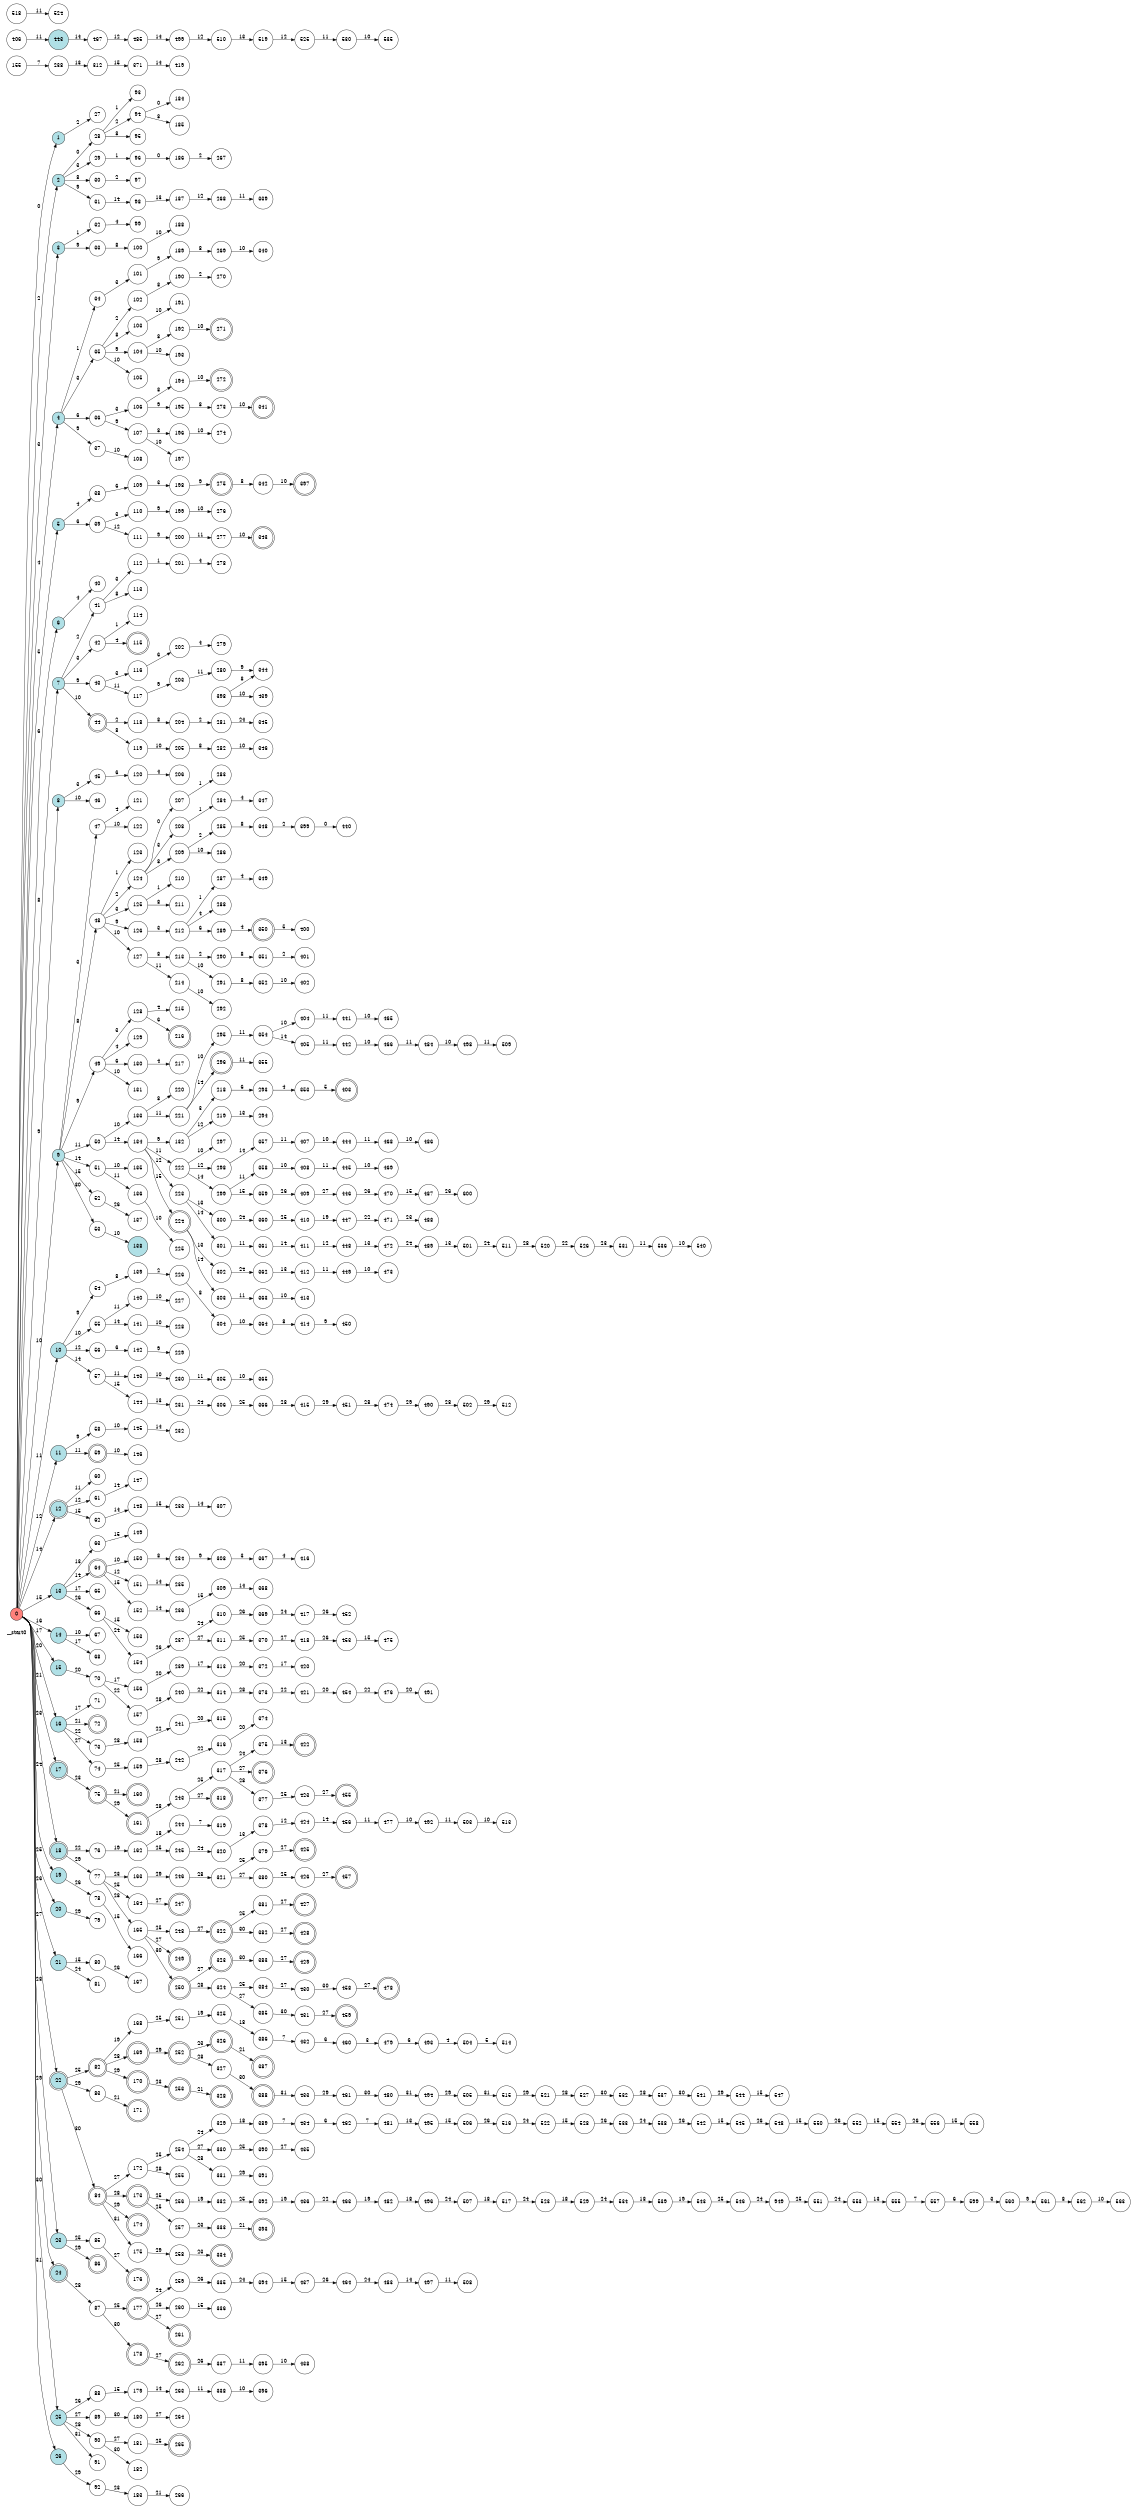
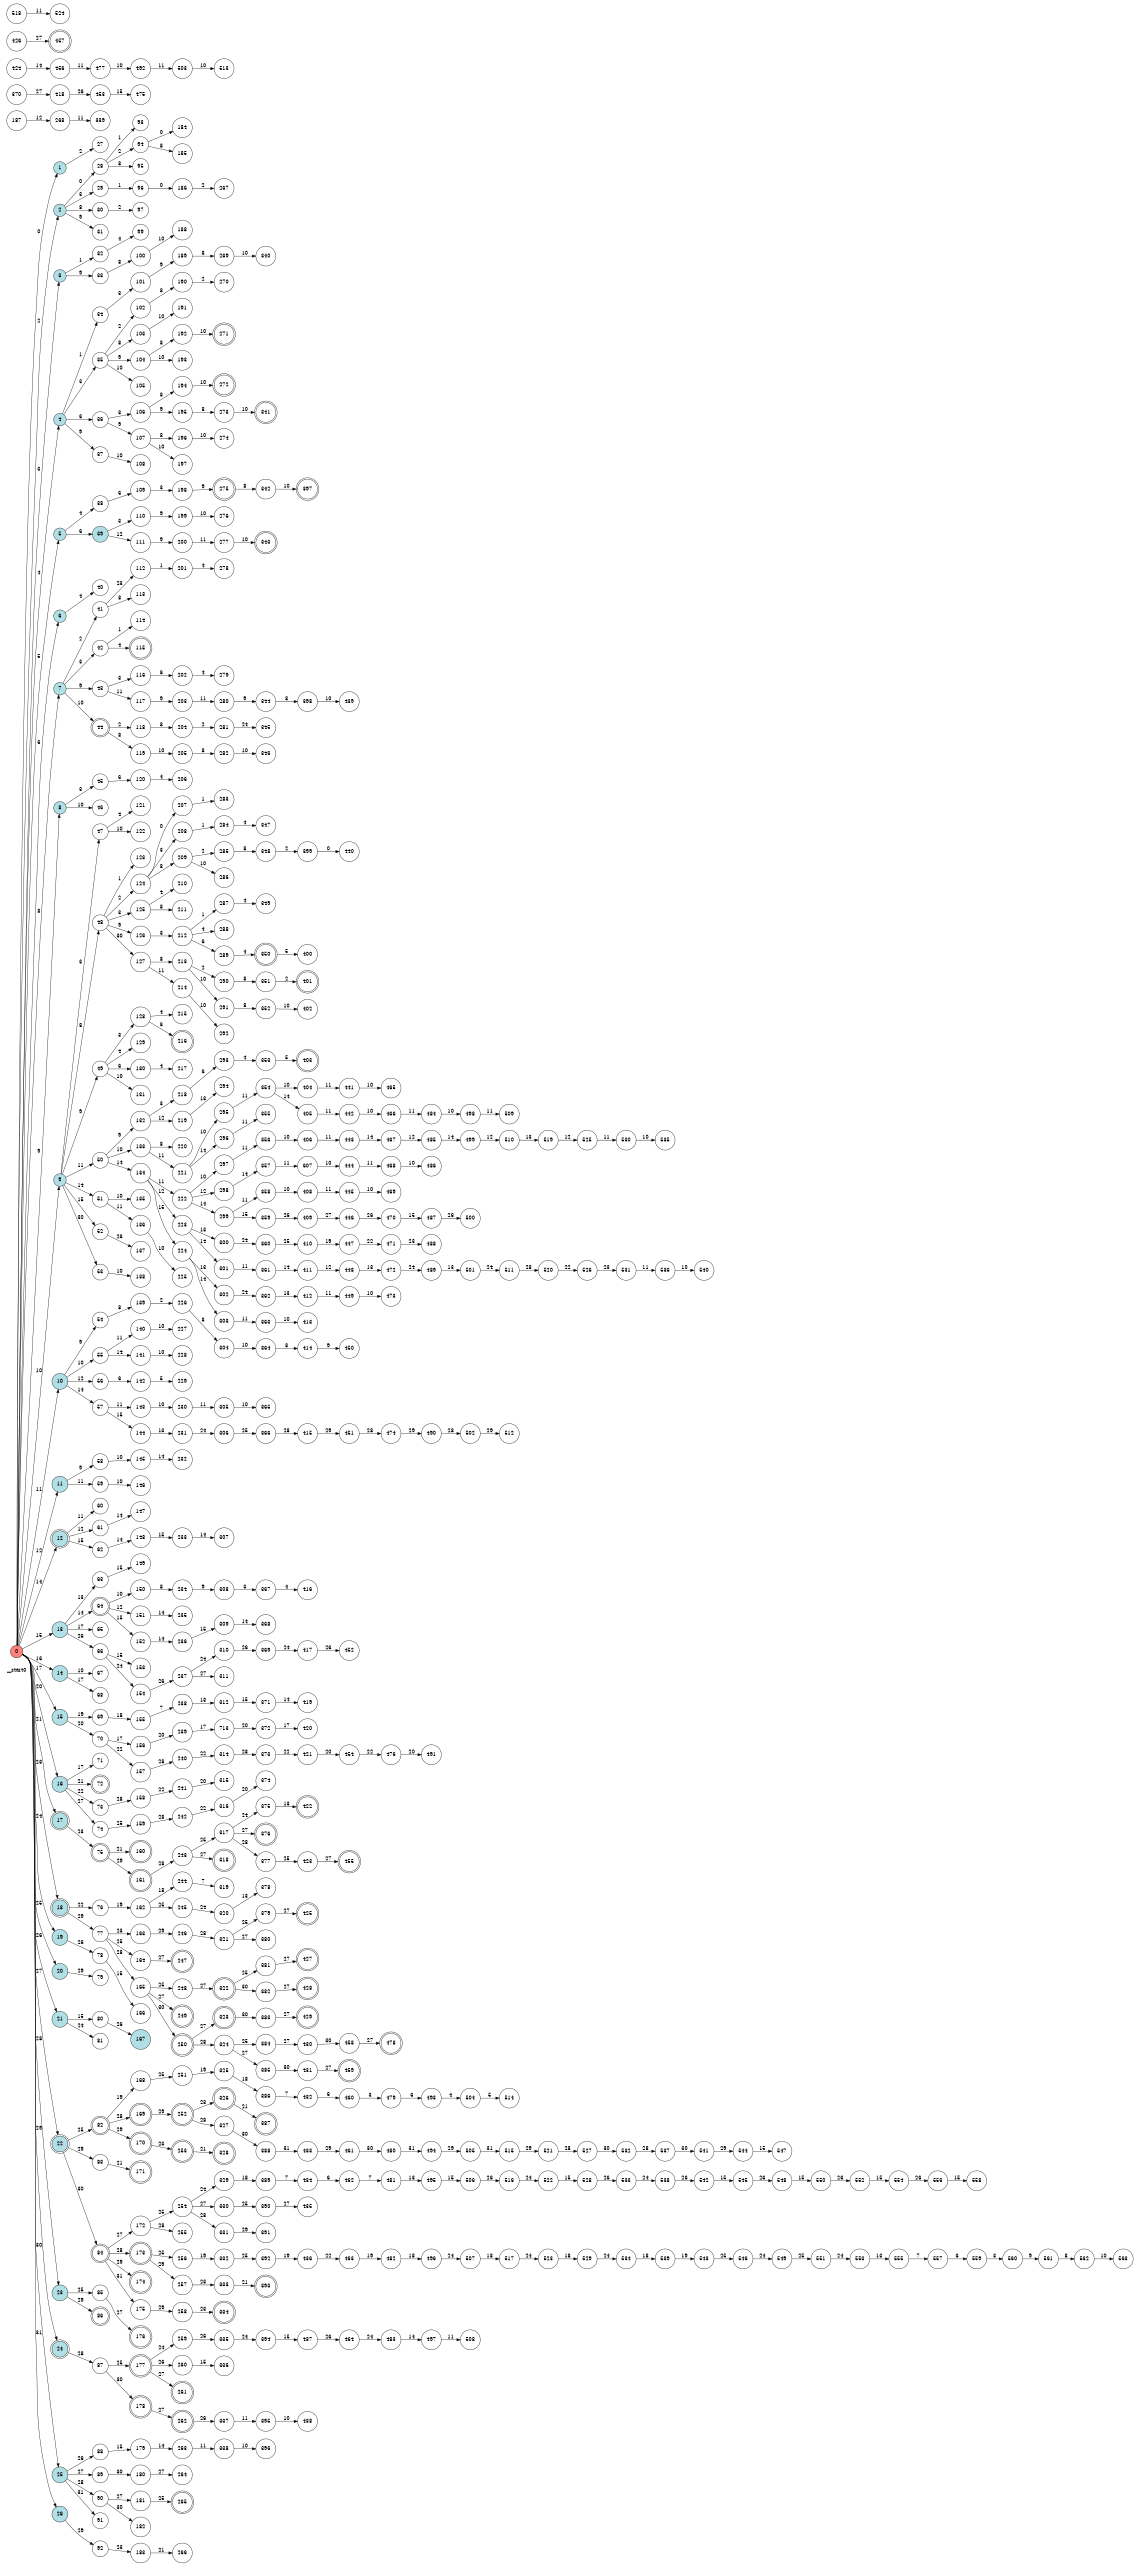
(59, 40) -> (349, 1140)
(138, 202) -> none
(97, 525) -> (100, 534)
(117, 580) -> (120, 584)
(241, 685) -> (285, 702)
(159, 888) -> (161, 893)
(117, 933) -> (120, 936)
(305, 957) -> (308, 982)
(221, 1063) -> (224, 1139)
none -> (266, 1140)
(157, 1142) -> (118, 1143)
(305, 1142) -> (308, 1166)
(468, 1194) -> (470, 1218)
(180, 1222) -> (182, 1251)
(138, 1246) -> (141, 1277)
(159, 1349) -> (161, 1379)
(97, 1453) -> (100, 1484)
(240, 1641) -> none
(221, 1667) -> (224, 1729)
none -> (100, 1717)
(282, 1824) -> none
(282, 1878) -> none
(138, 1982) -> (141, 2039)
(263, 2096) -> (266, 2151)
(779, 2202) -> (782, 2259)
(974, 2202) -> (977, 2259)
(159, 2207) -> (161, 2265)
